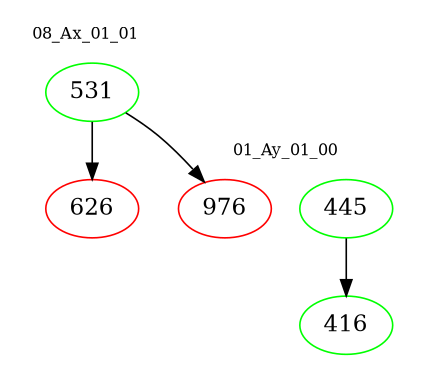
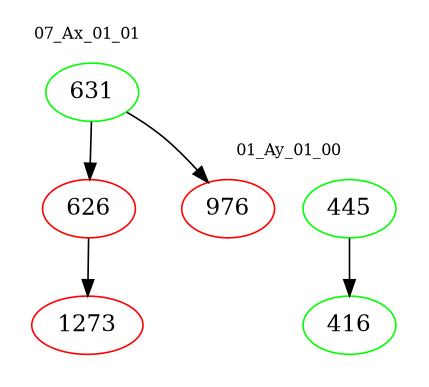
(86, 35) -> (87, 35)
(92, 92) -> (92, 92)
none -> (87, 325)
